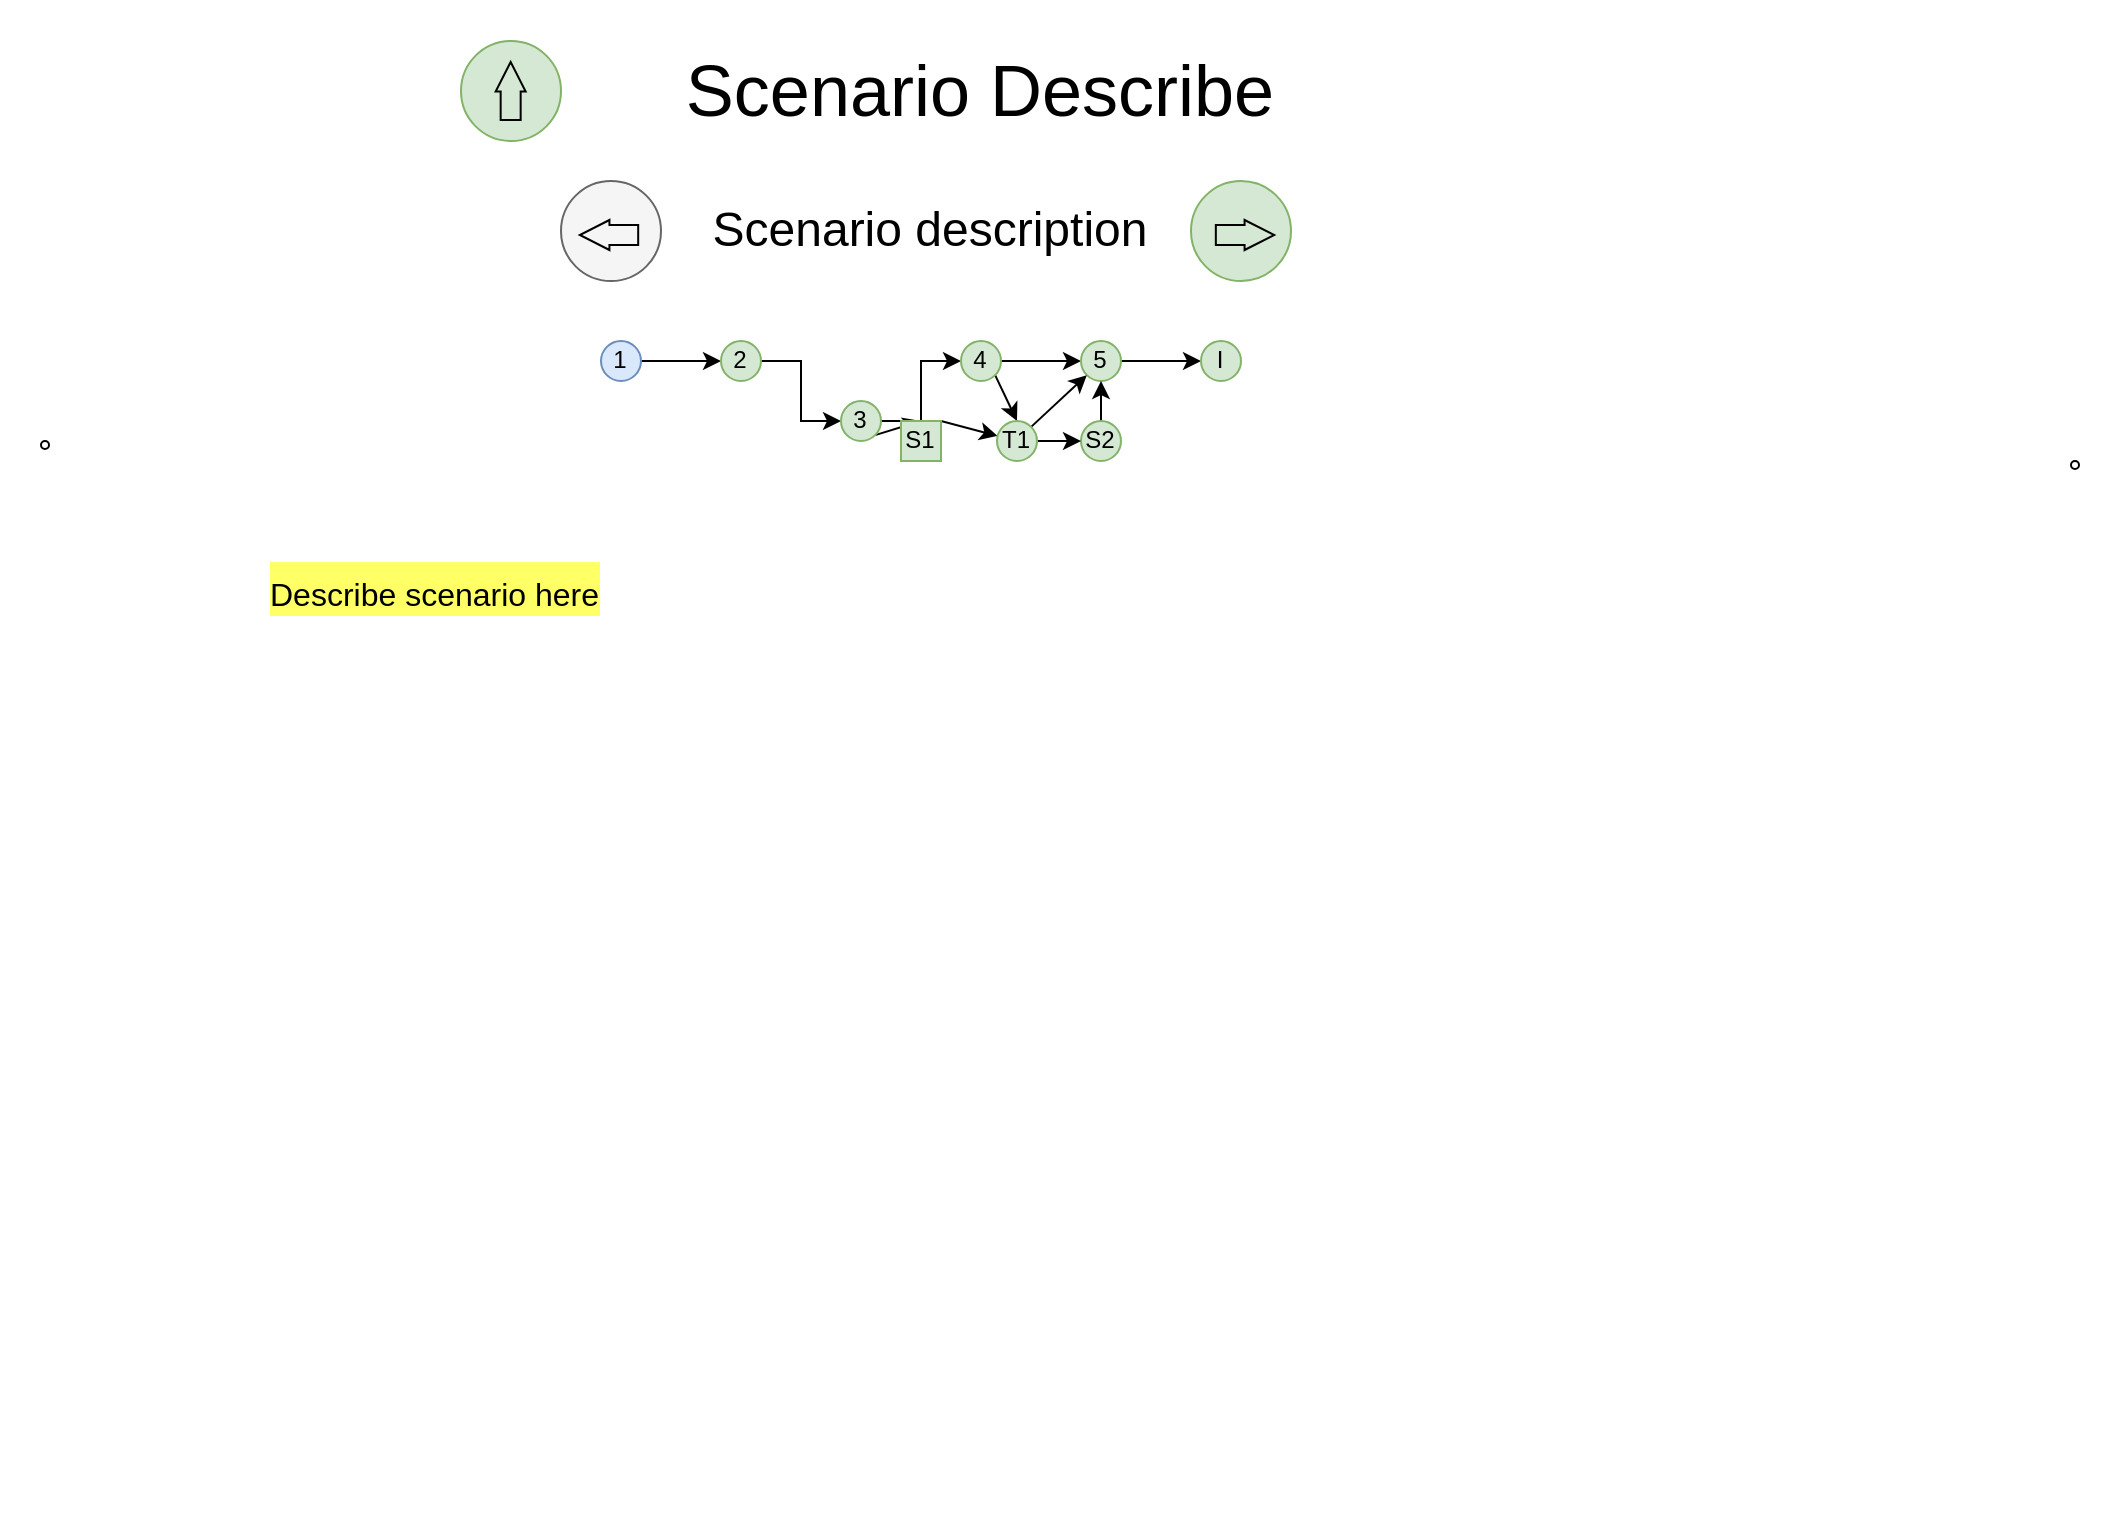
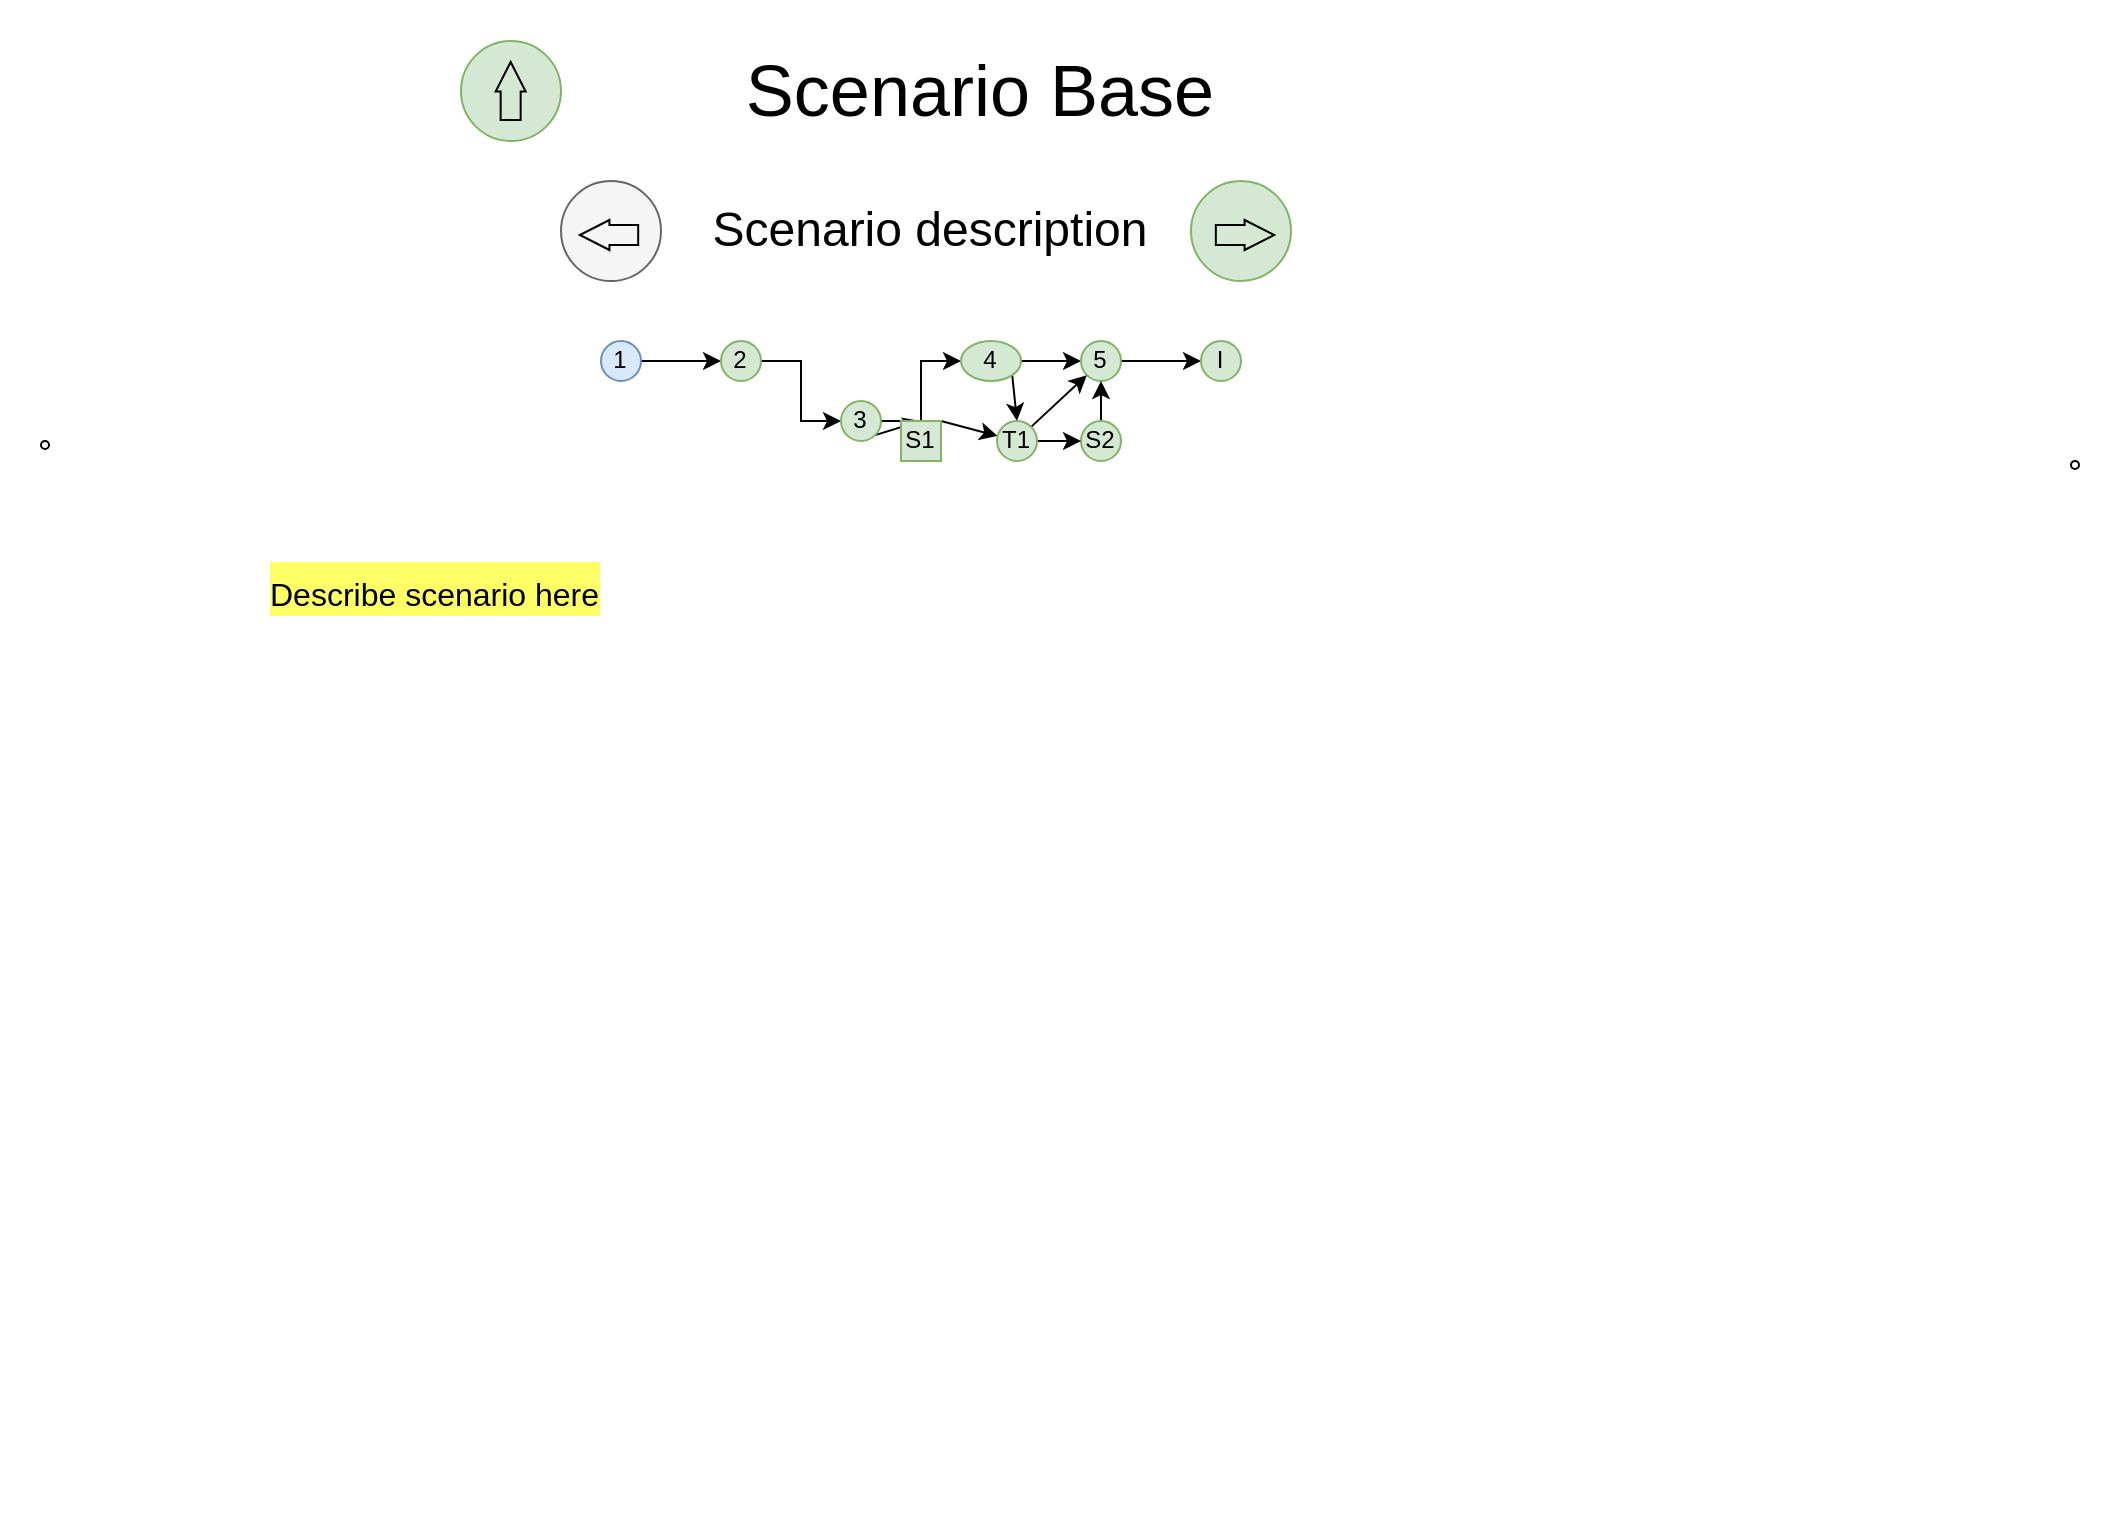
(981, 91) -> (981, 91)
(981, 361) -> (991, 361)
